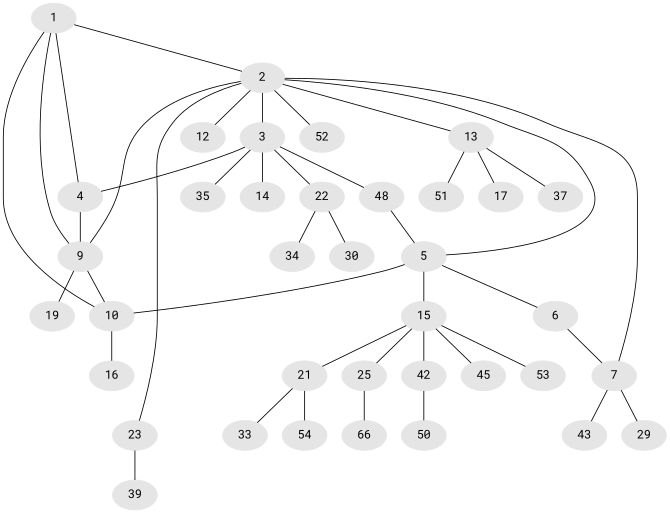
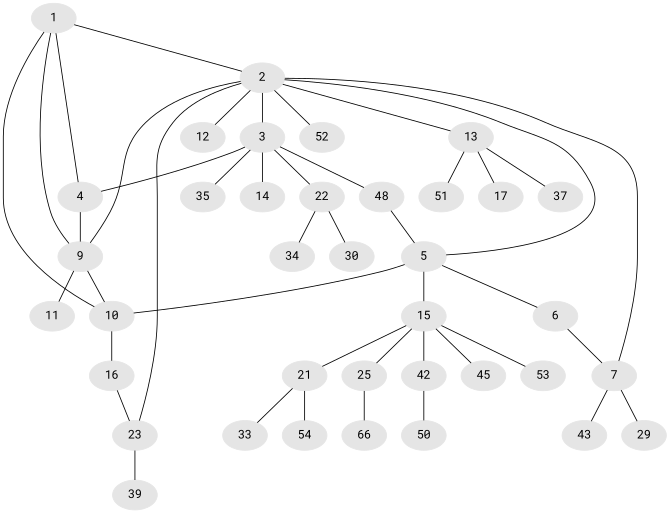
(52, 316) -> (52, 316)
none -> (123, 406)
